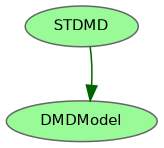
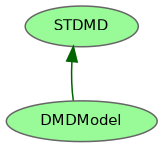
(92, 66) -> (72, 81)
